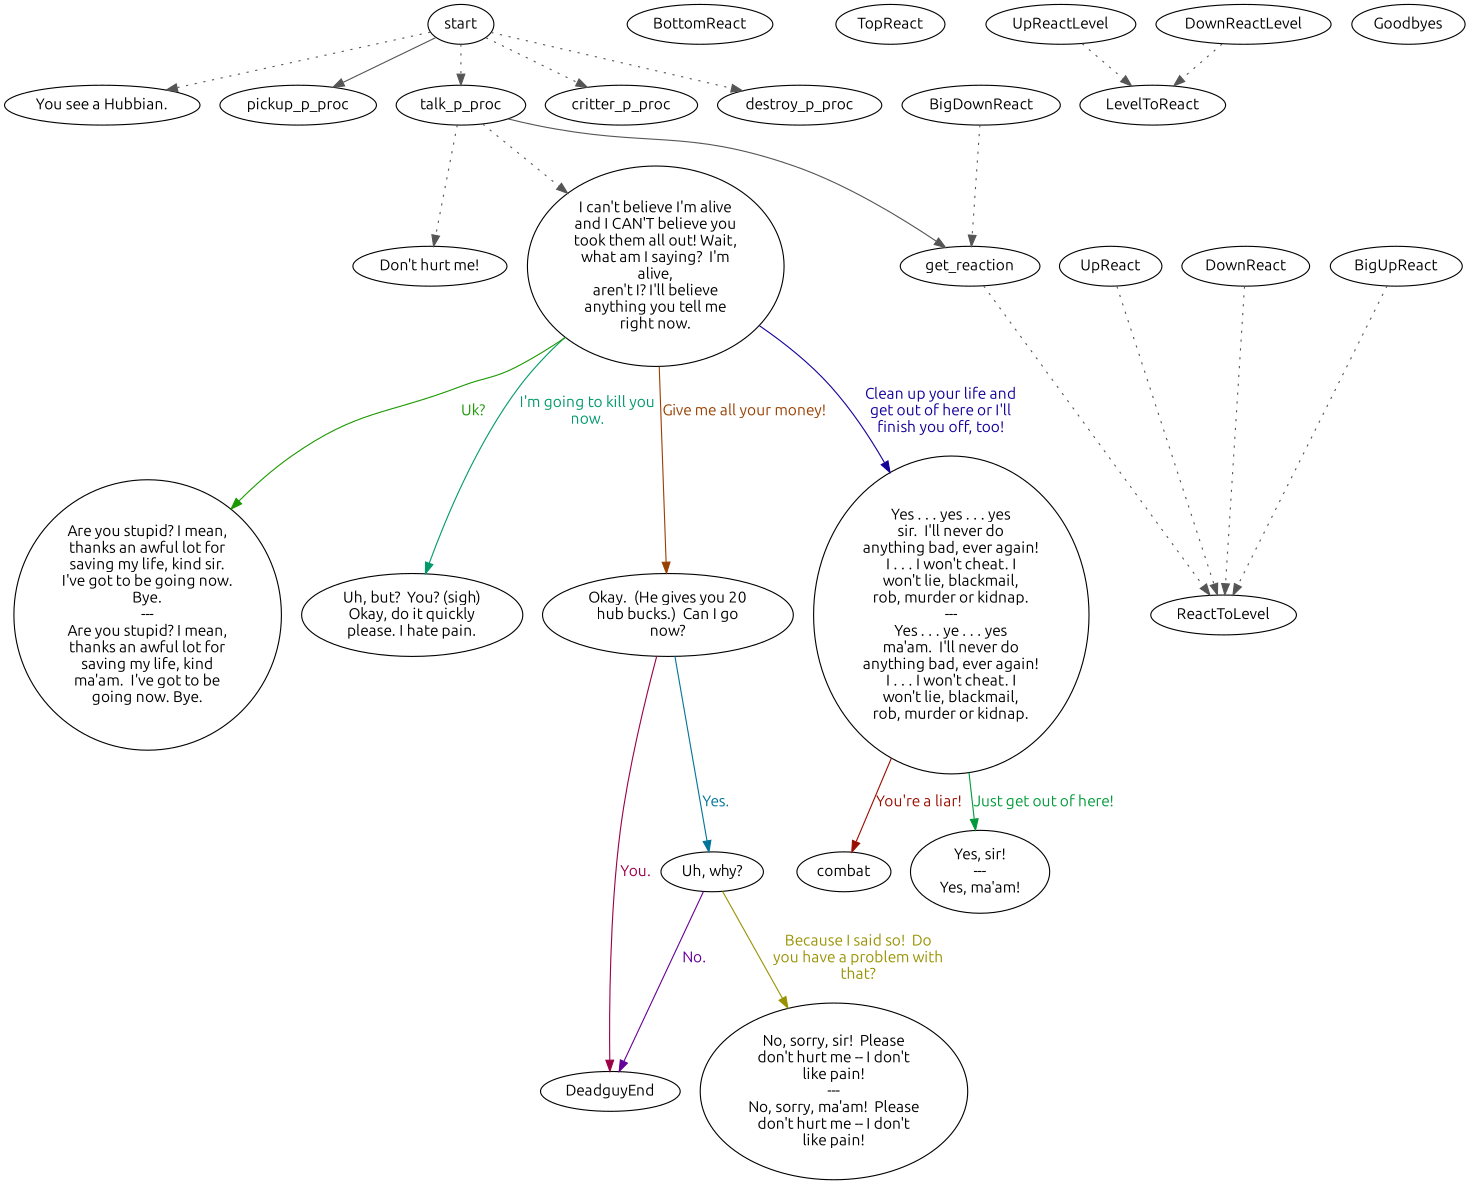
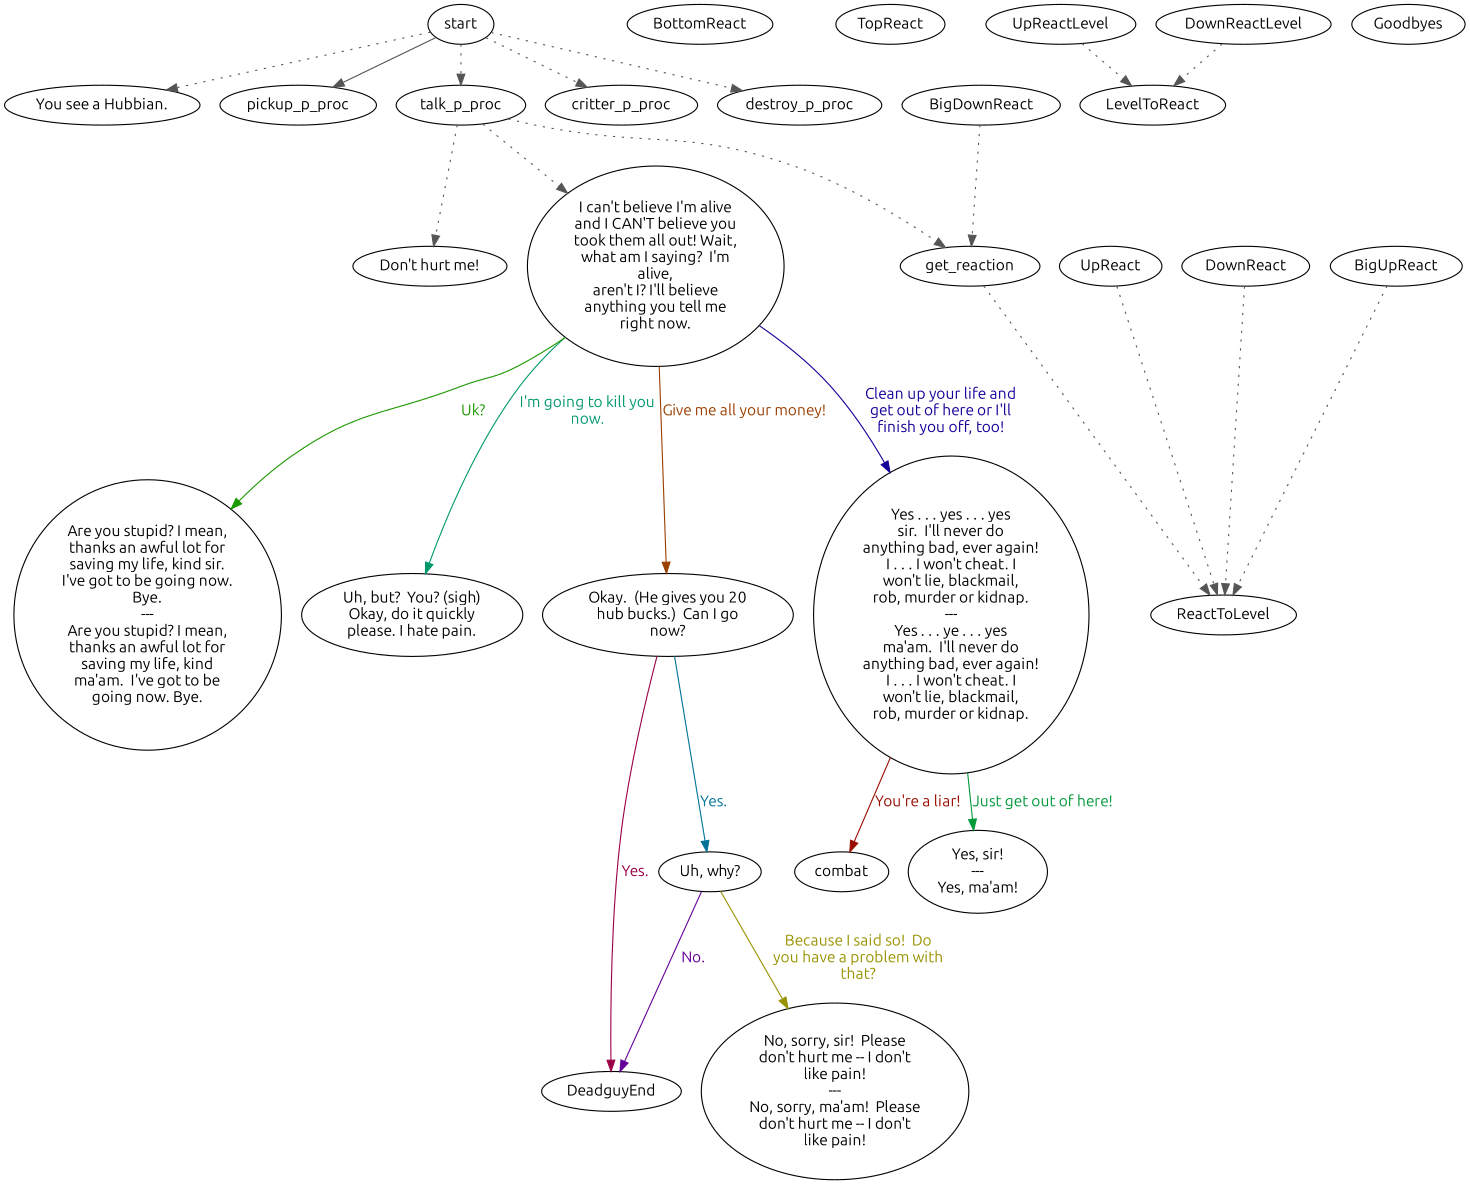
(732, 149) -> (732, 149)
(636, 872) -> (635, 872)
